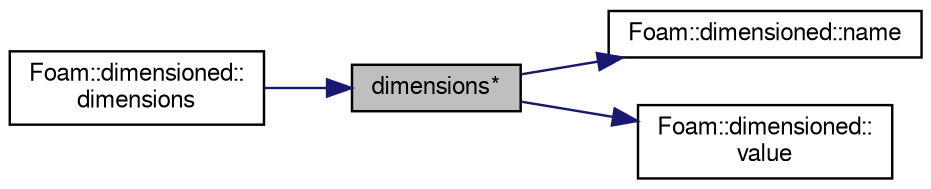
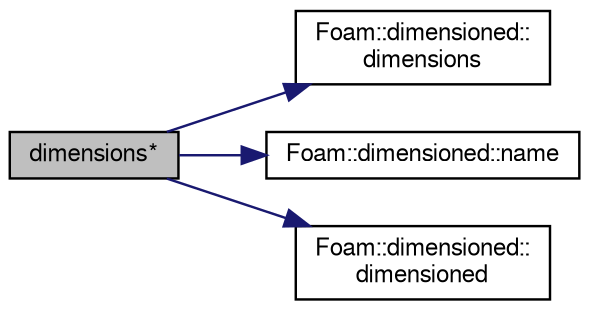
(295, 88) -> (226, 112)
(765, 142) -> (423, 263)
